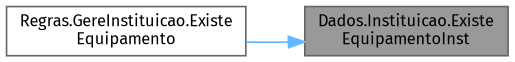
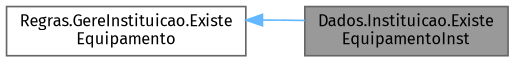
(267, 42) -> (284, 20)
